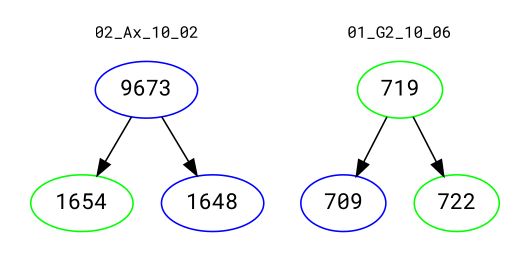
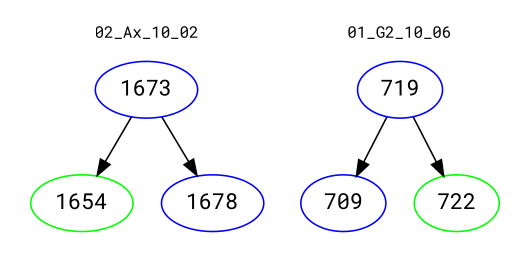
(146, 90) -> (146, 90)
(400, 90) -> (400, 90)
(213, 203) -> (213, 203)
